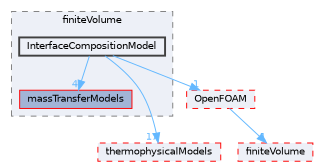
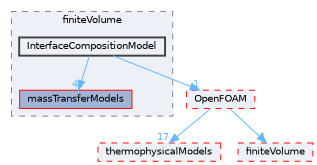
(139, 89) -> (194, 123)
